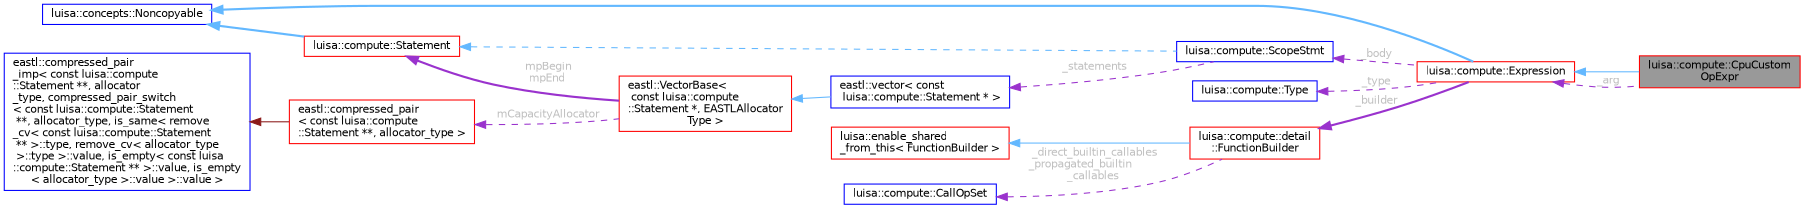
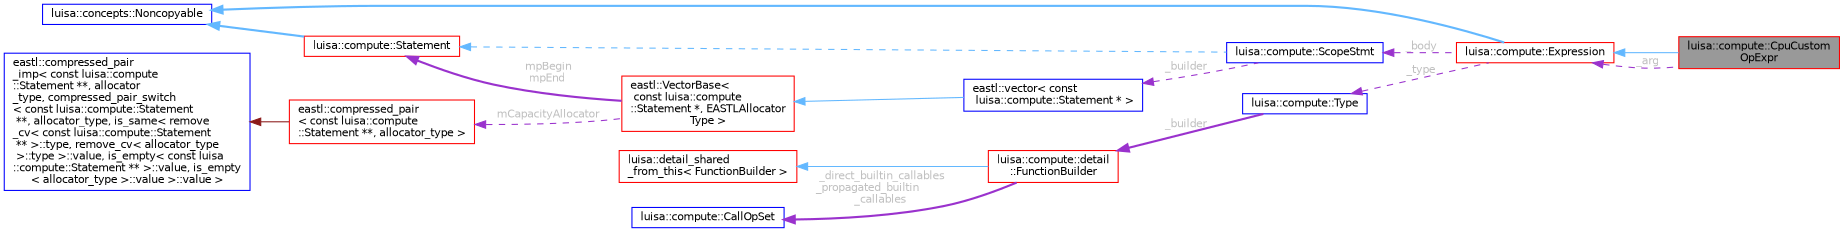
(1093, 67) -> (1185, 67)
(1400, 106) -> (1196, 131)
(920, 143) -> (708, 166)
(1117, 190) -> (908, 212)
